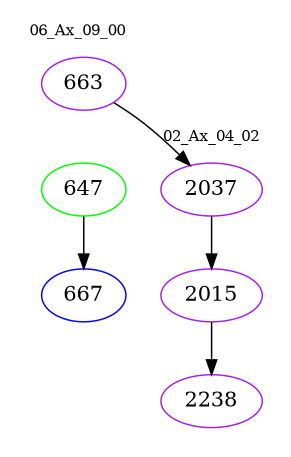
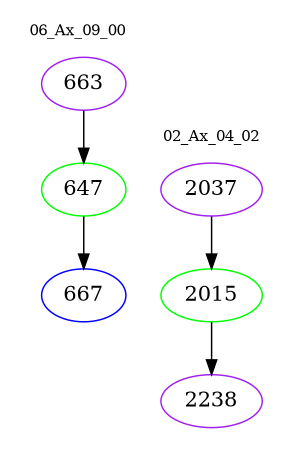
(159, 136) -> (84, 129)
(212, 295) -> (212, 295)
